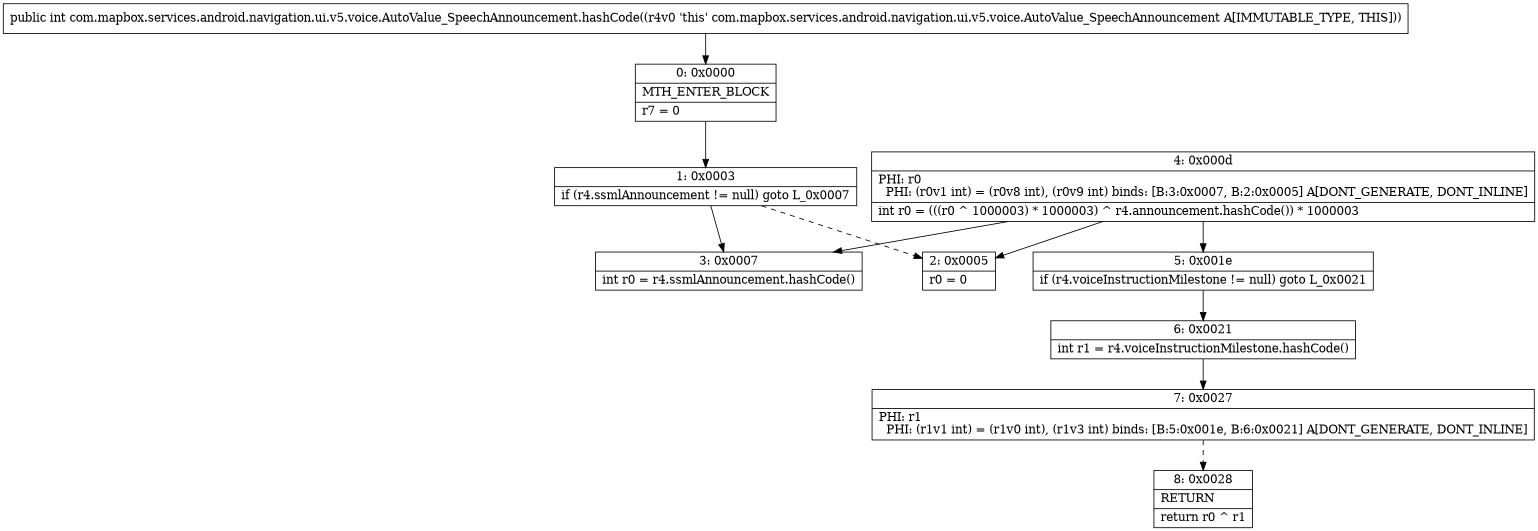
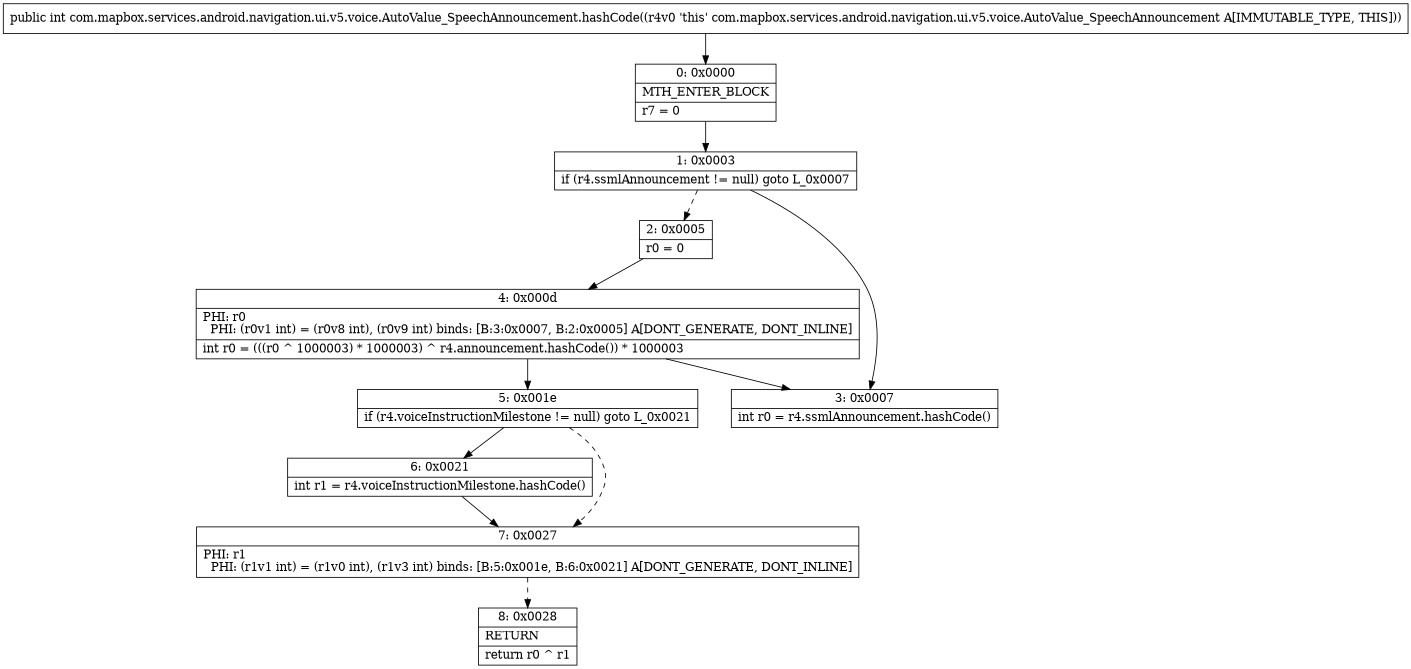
(1053, 238) -> (619, 272)
none -> (605, 472)
